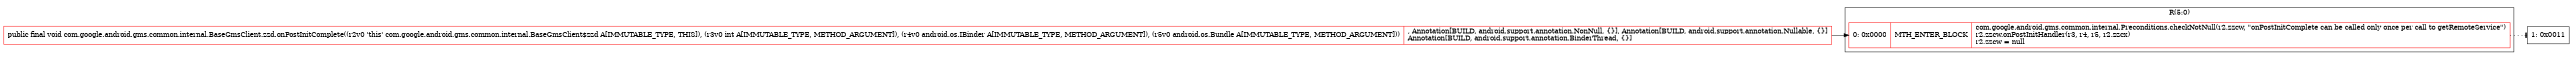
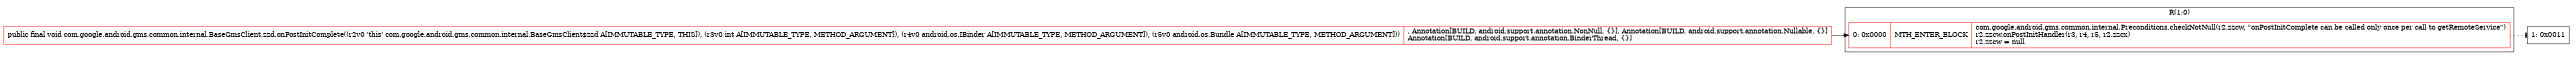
(2179, 13) -> (2179, 13)
